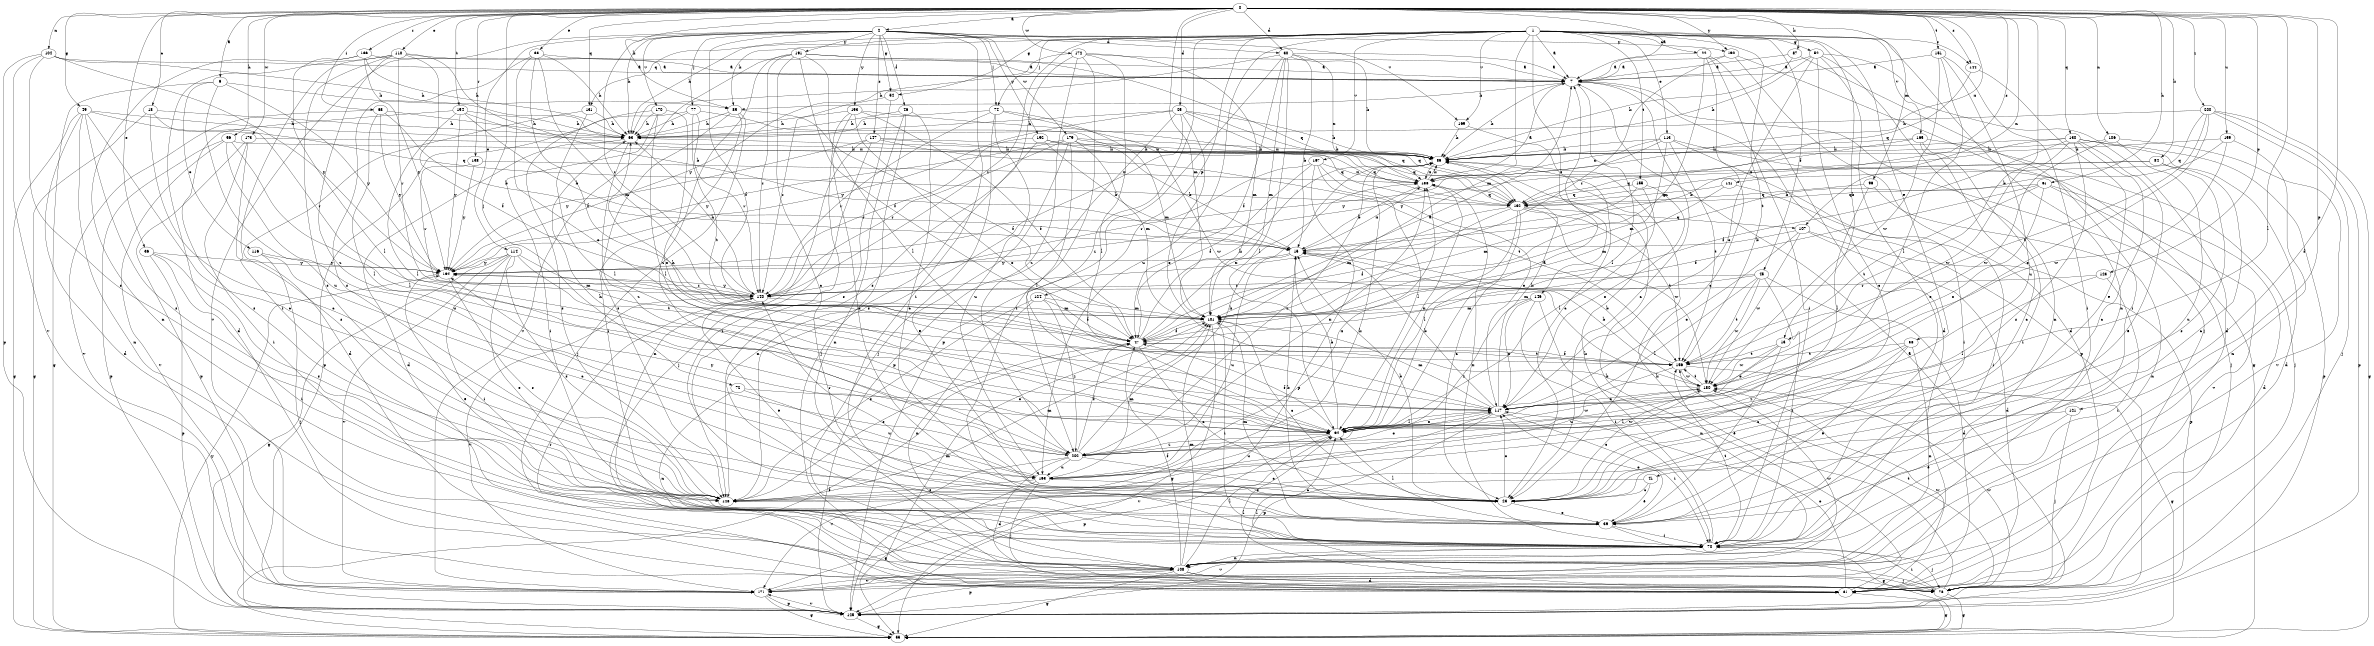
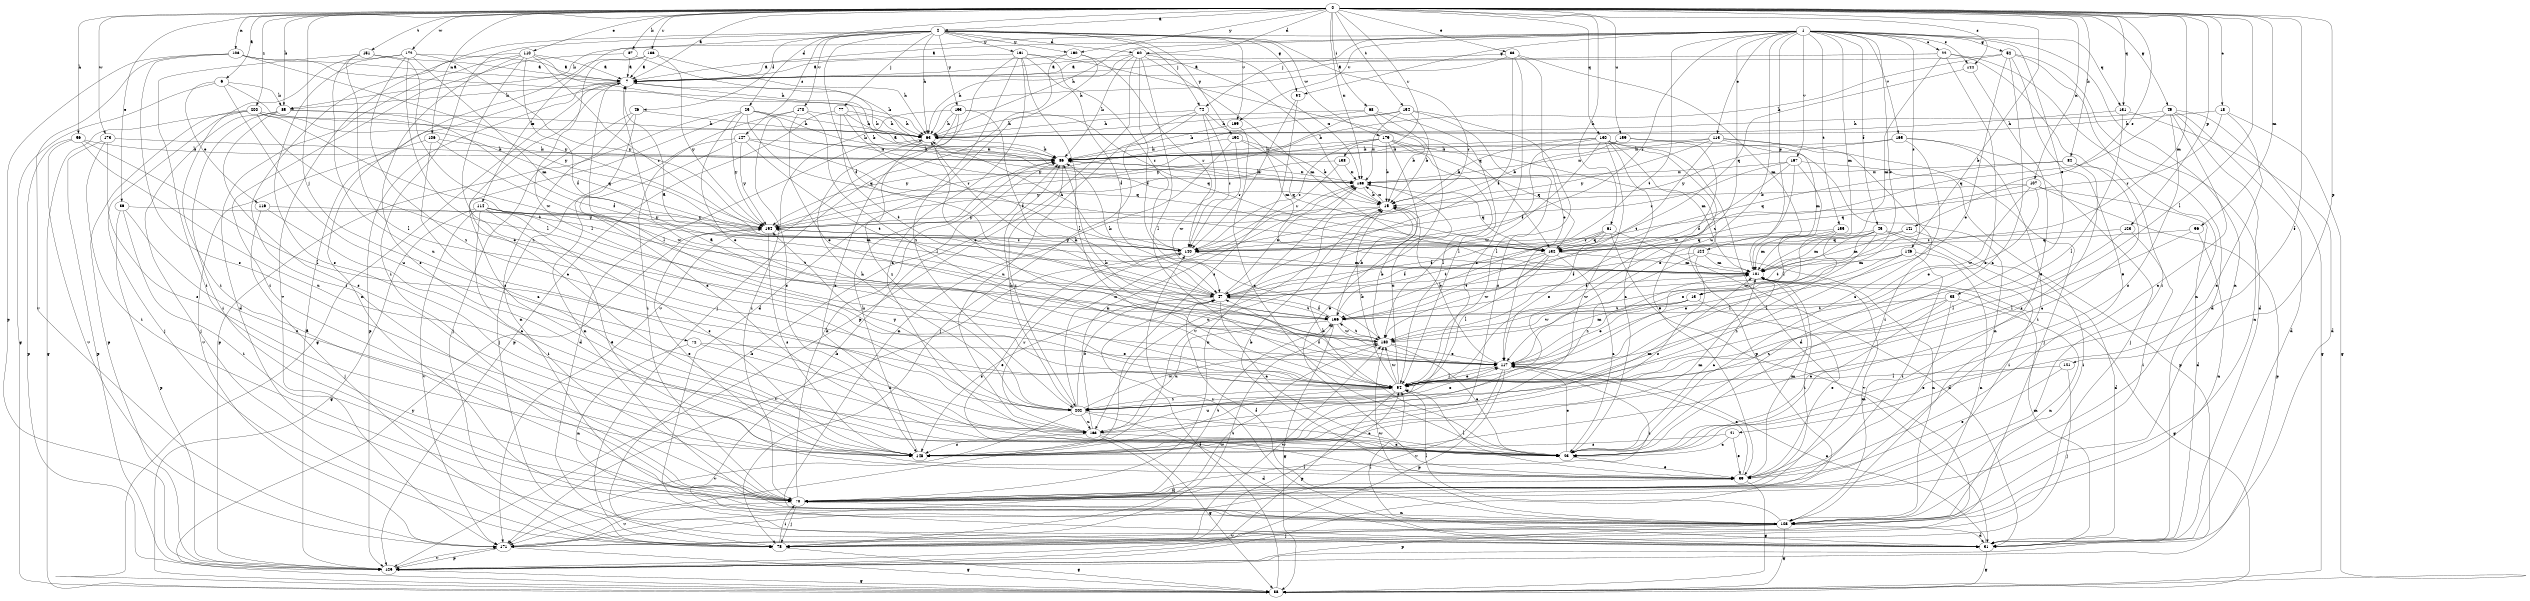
(49, 54) -> (236, 54)
(1659, 218) -> (1794, 220)
(2016, 320) -> (1586, 297)
(2188, 320) -> (538, 297)
